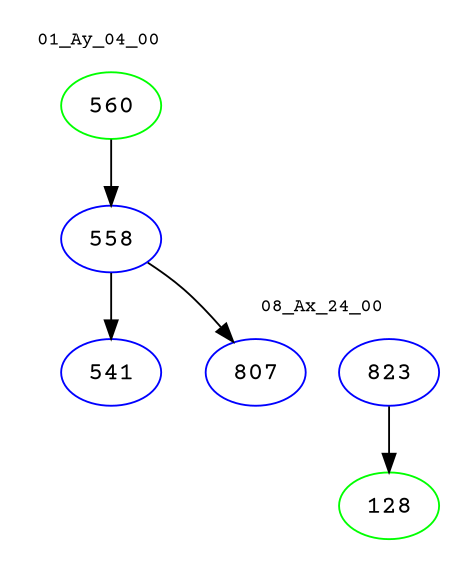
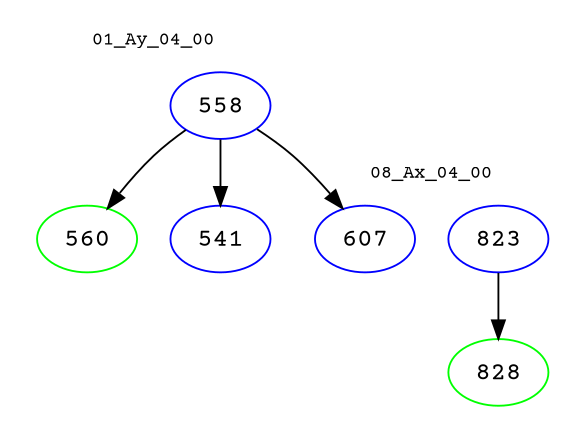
(111, 163) -> (150, 159)
(322, 307) -> (432, 173)
(256, 372) -> (365, 239)
(389, 506) -> (498, 372)
